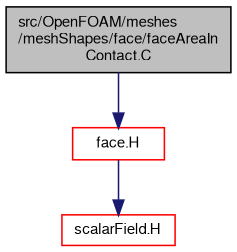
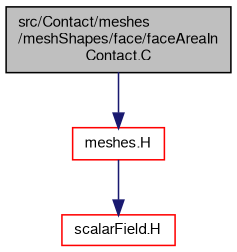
(119, 40) -> (119, 40)
(119, 144) -> (119, 144)
